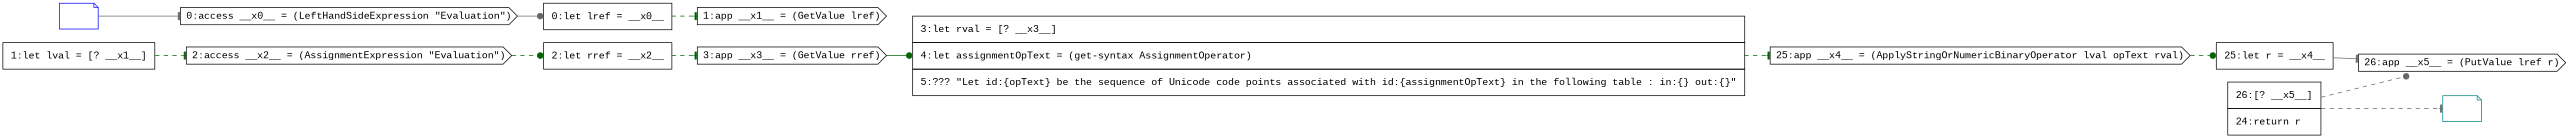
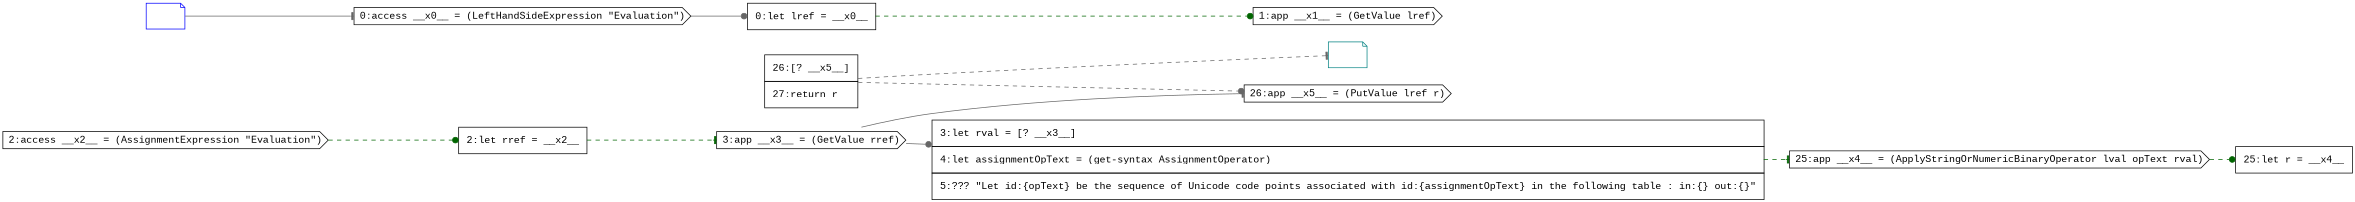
(683, 16) -> (1061, 16)
(79, 56) -> none
(896, 56) -> (916, 144)
(2344, 58) -> (1050, 102)
(2268, 121) -> (805, 94)
